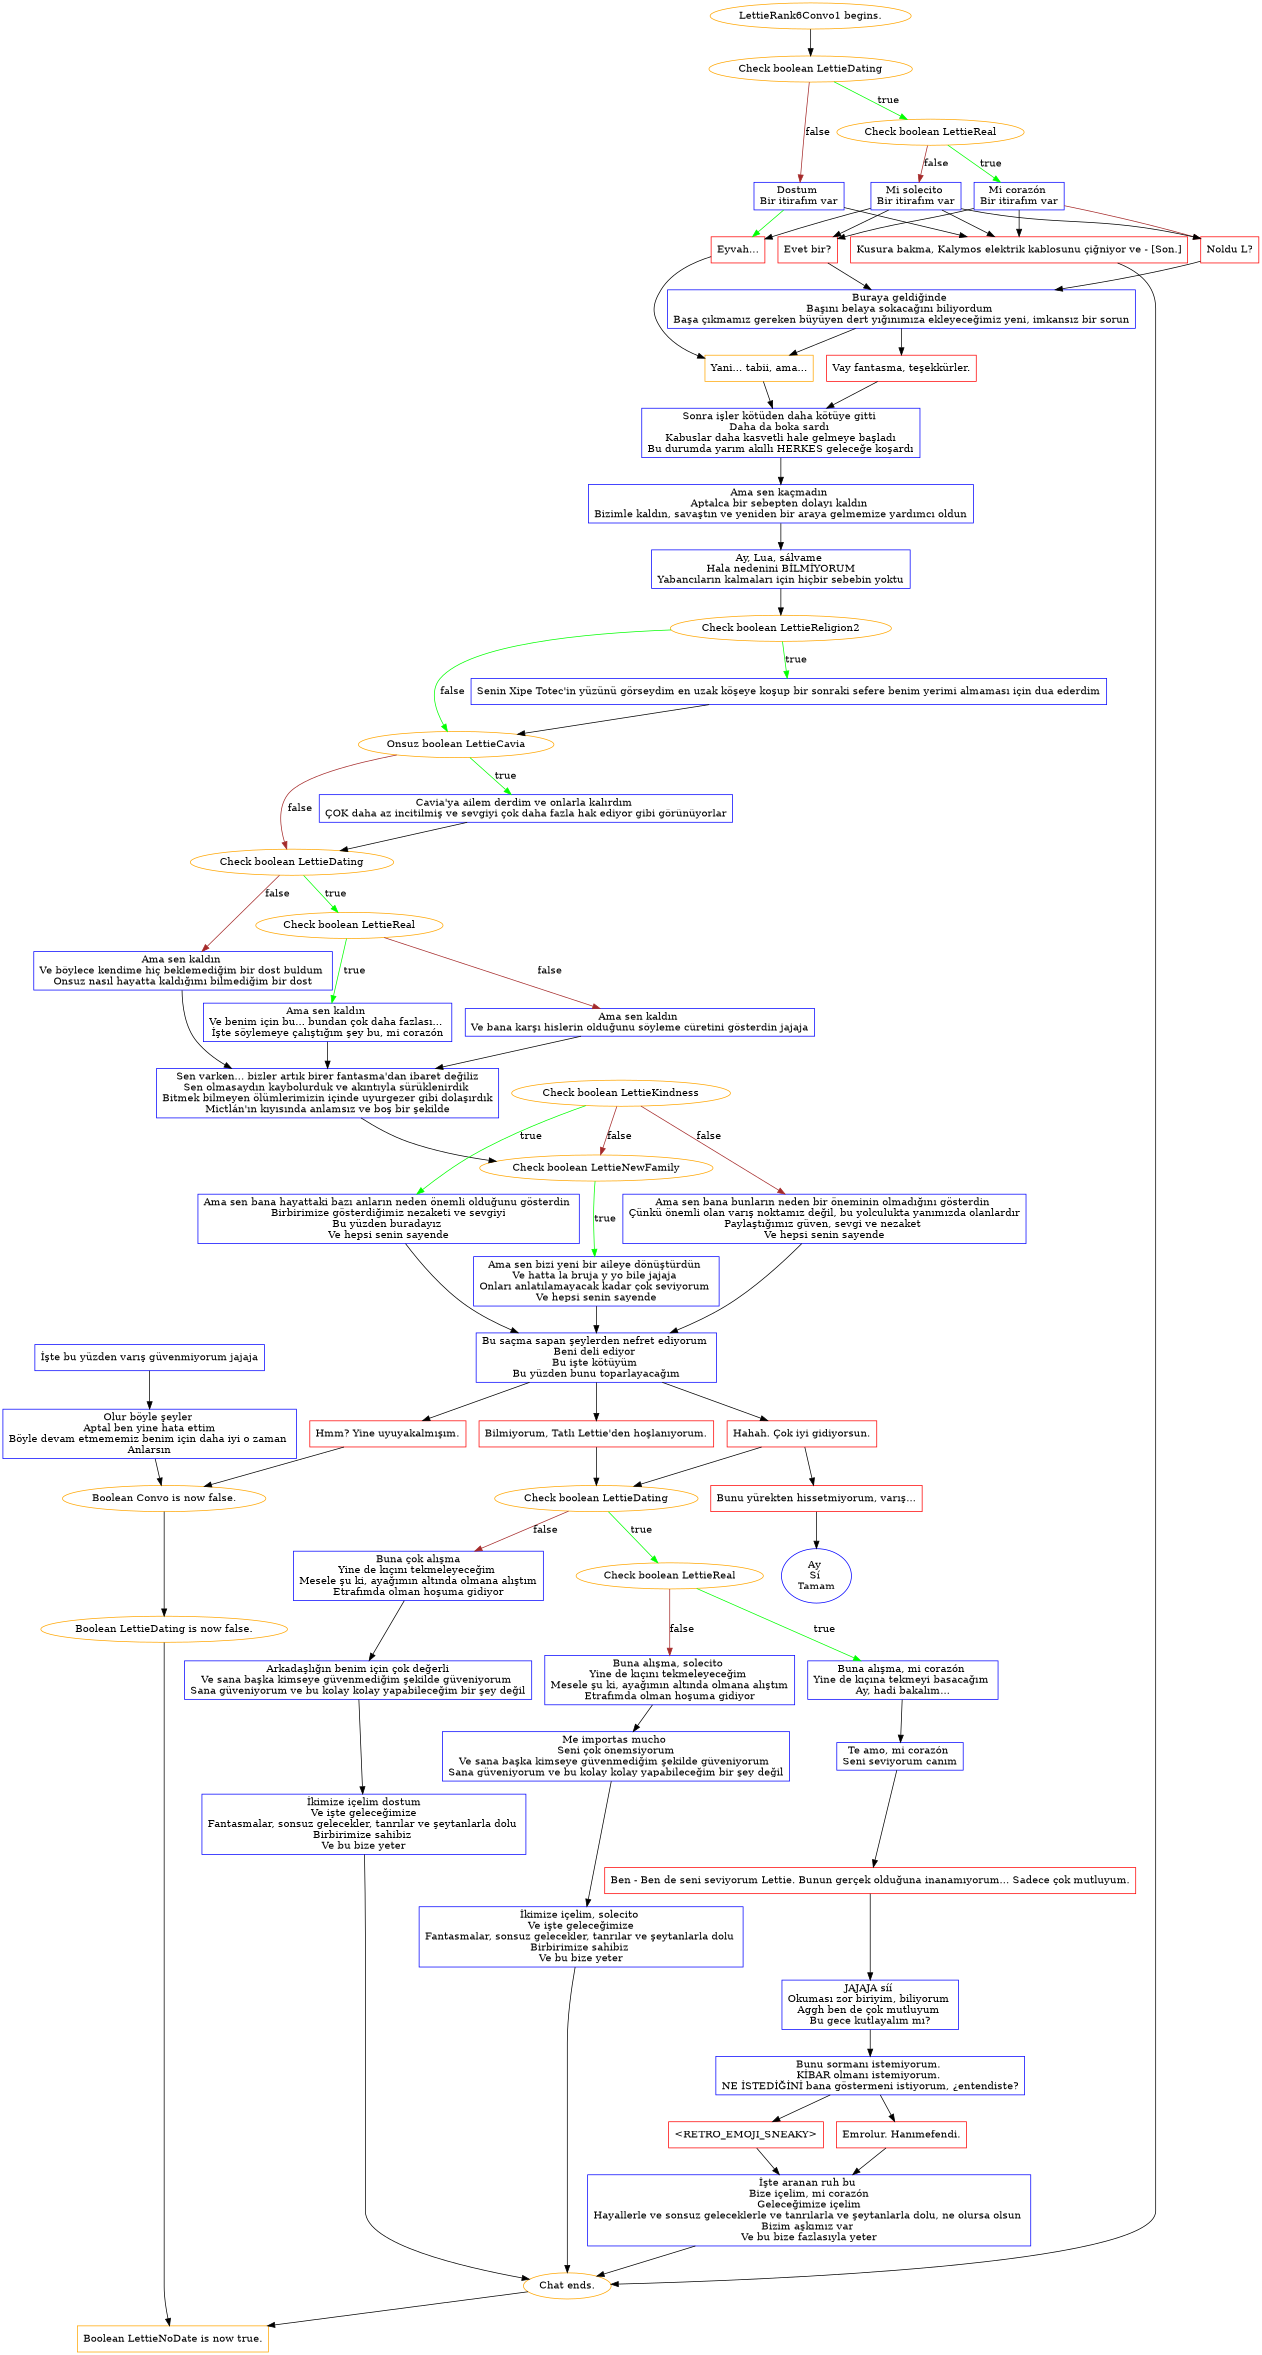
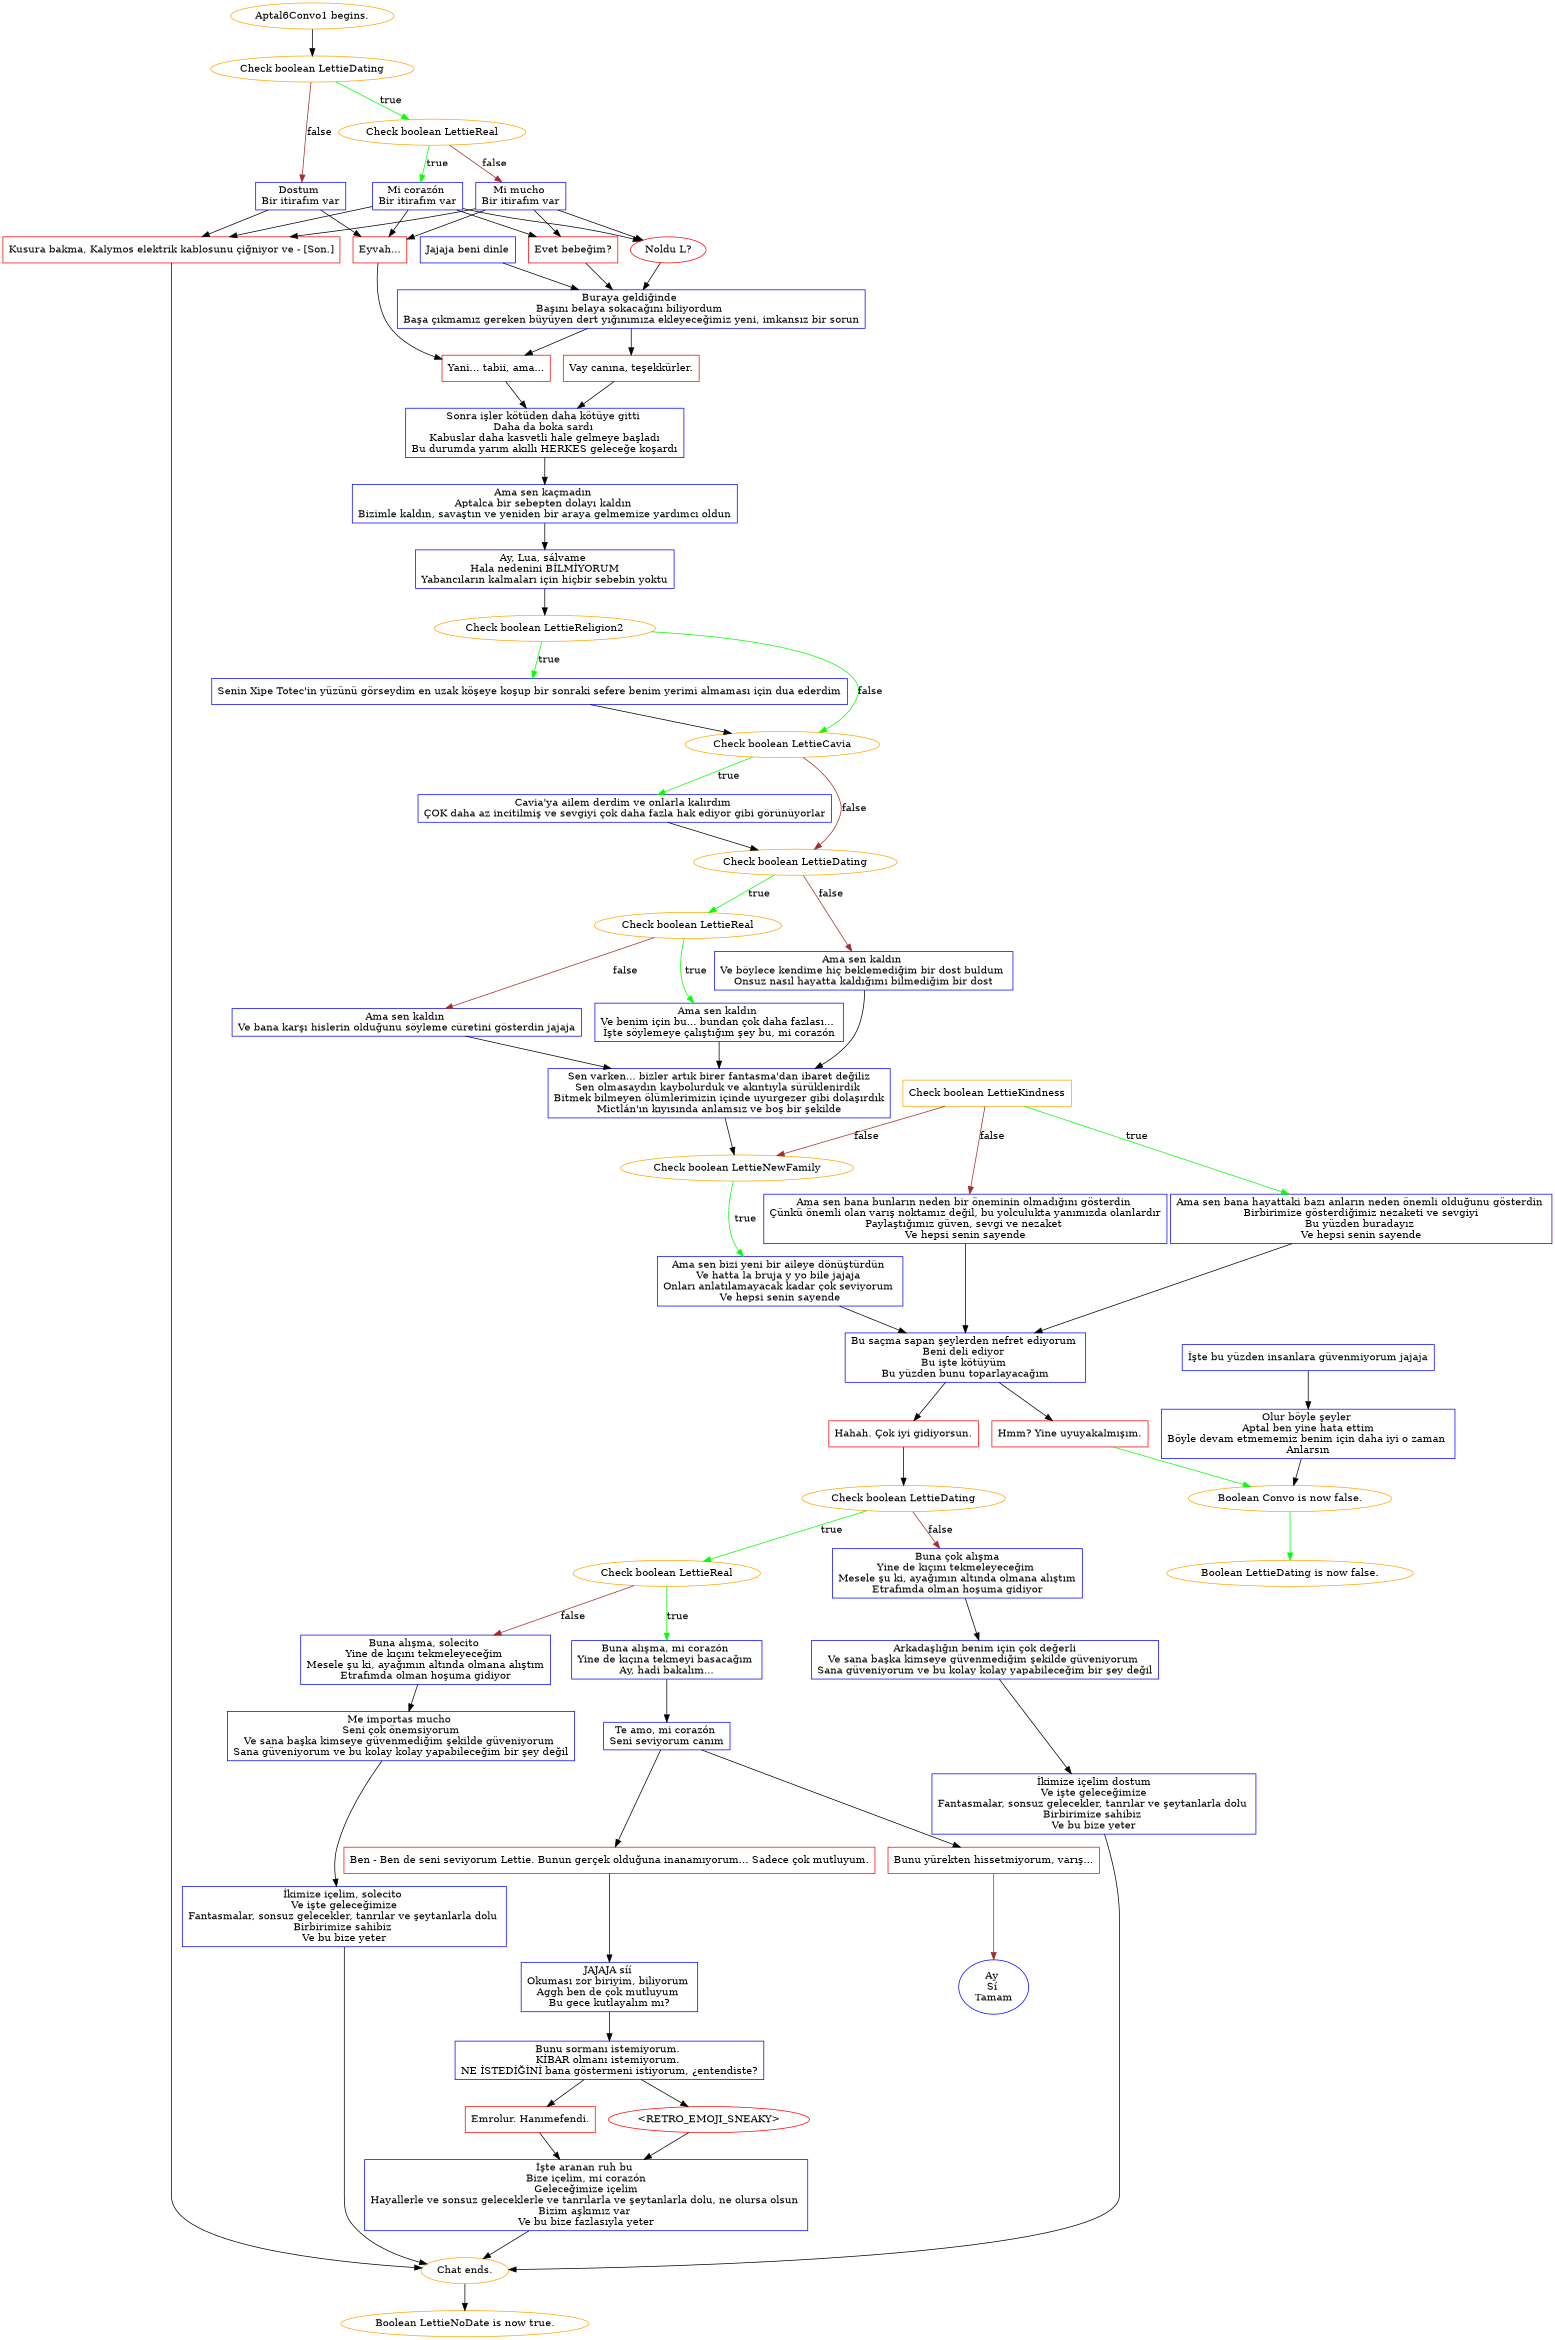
(811, 16) -> (312, 16)
(916, 196) -> (521, 196)
none -> (403, 217)
(1129, 220) -> (540, 222)
(771, 221) -> (338, 221)
none -> (468, 250)
(808, 250) -> (573, 250)
(1230, 250) -> (668, 250)
(759, 368) -> (496, 368)
(901, 368) -> (631, 368)
(456, 745) -> (782, 745)
(621, 1093) -> (987, 1093)
(150, 1358) -> (1308, 1358)
(596, 1434) -> none
(808, 1463) -> (827, 1797)
(278, 1466) -> (1178, 1466)
(816, 1526) -> (994, 1913)
(164, 1560) -> (1290, 1532)
(164, 1981) -> none
(746, 2135) -> (709, 2120)
(173, 2339) -> (465, 2324)
